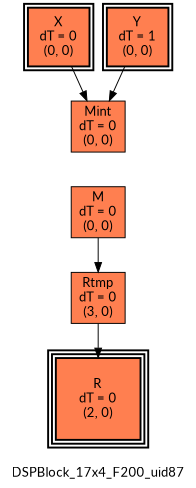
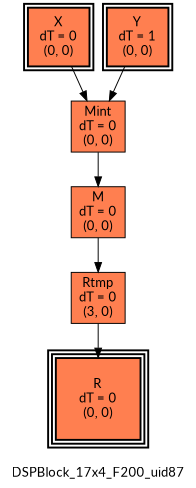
none -> (98, 164)
(98, 399) -> (98, 399)
